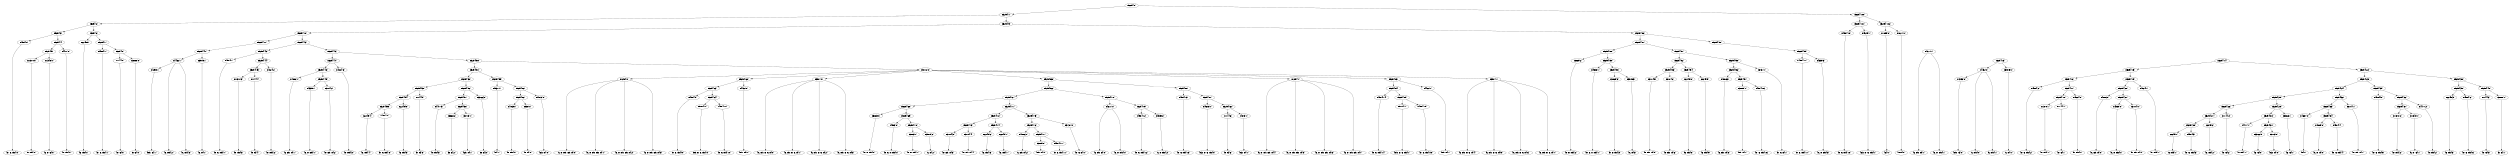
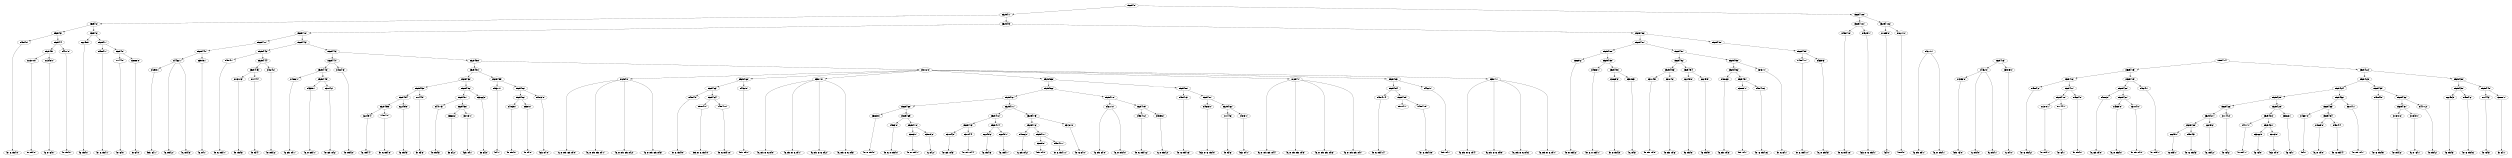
(2222, 61) -> (2222, 61)
(1402, 153) -> none
